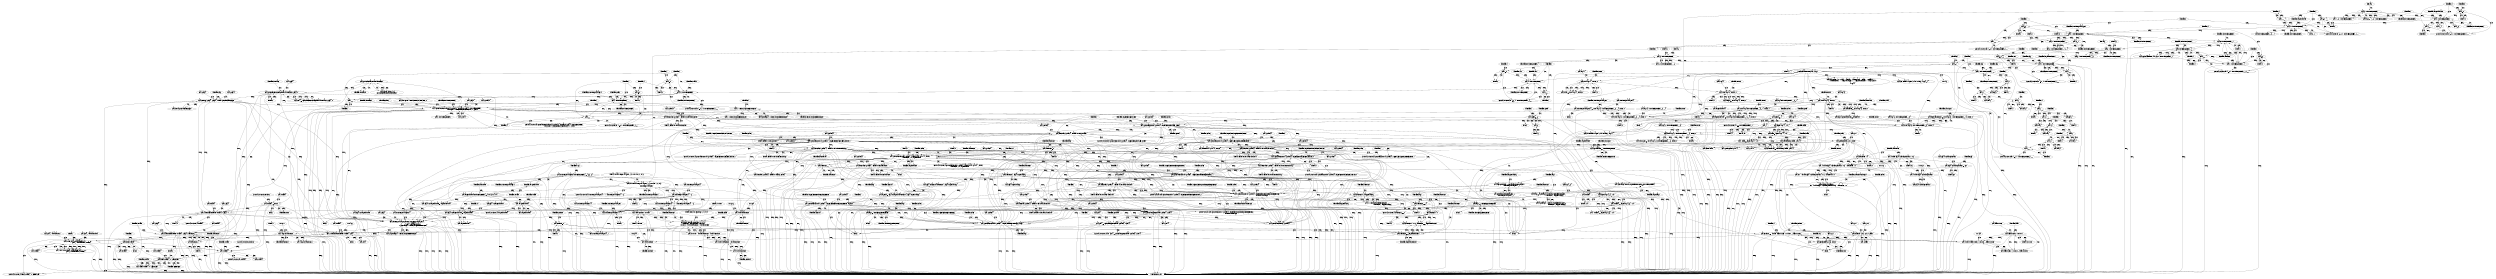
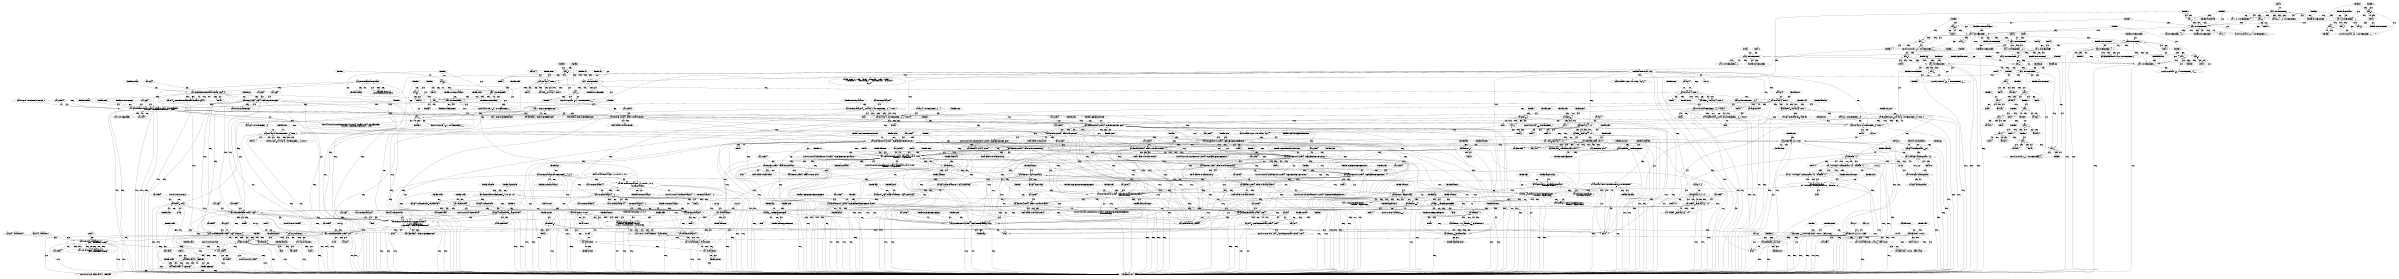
(812, 117) -> (580, 117)
(1954, 170) -> (1917, 152)
